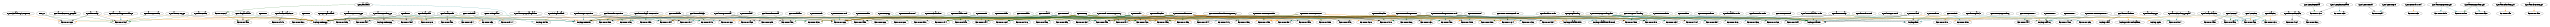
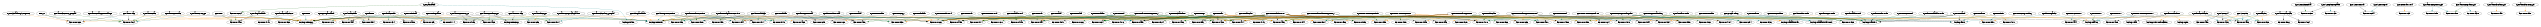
none -> (489, 22)
(1528, 22) -> none
(1712, 22) -> none
